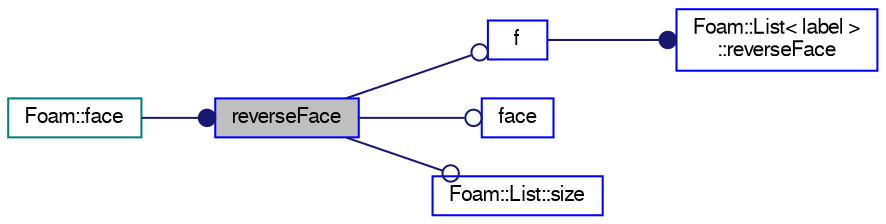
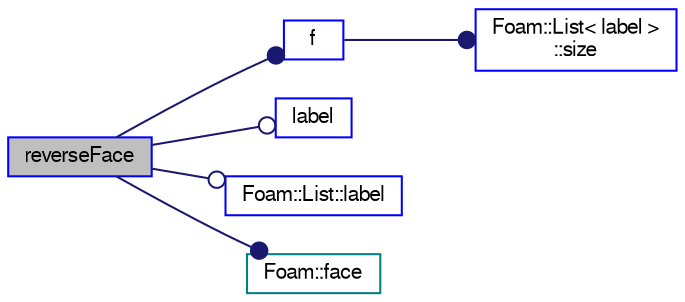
(777, 40) -> (576, 40)
(409, 77) -> (191, 96)
(170, 118) -> (183, 213)
(518, 118) -> (314, 118)
(518, 196) -> (314, 196)
